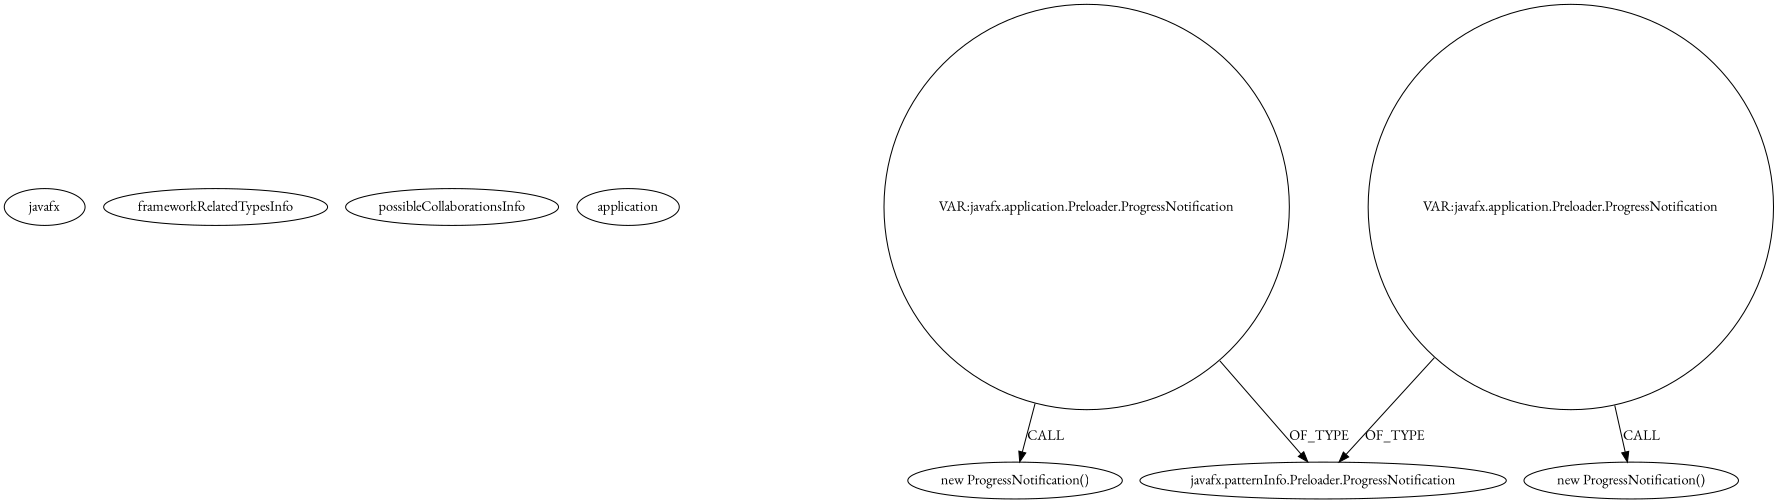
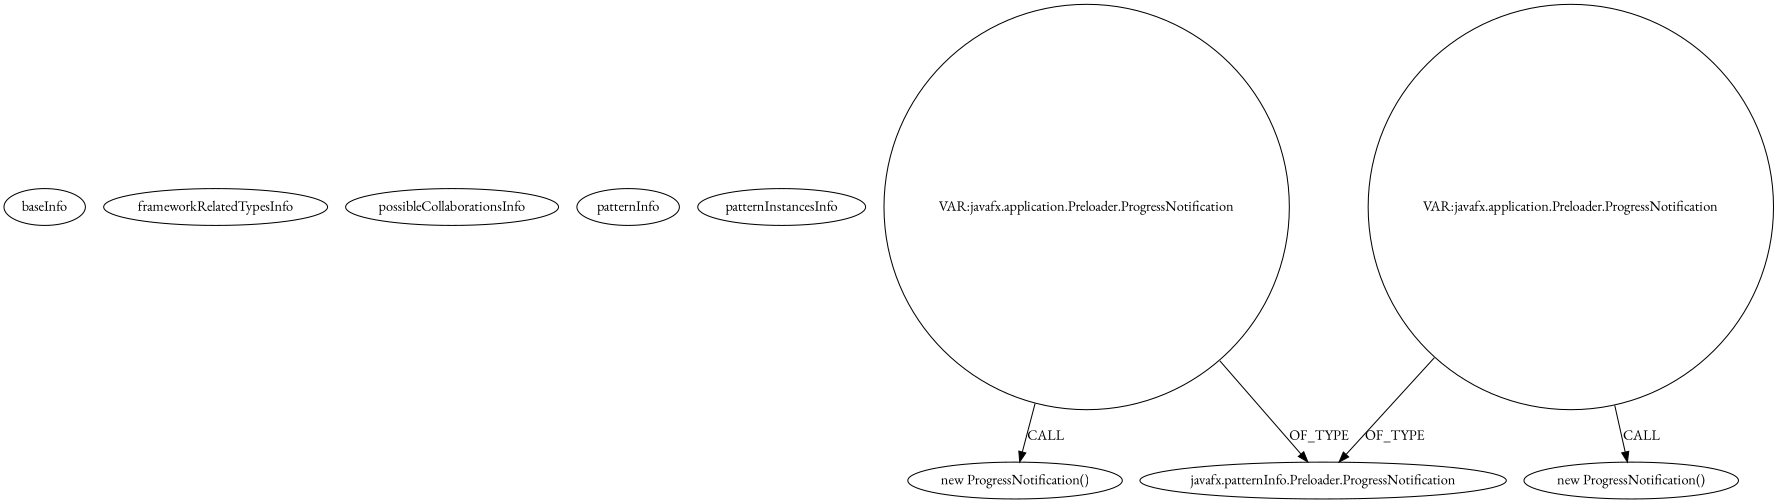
(45, 207) -> (45, 207)
(628, 207) -> (628, 207)
none -> (782, 207)
